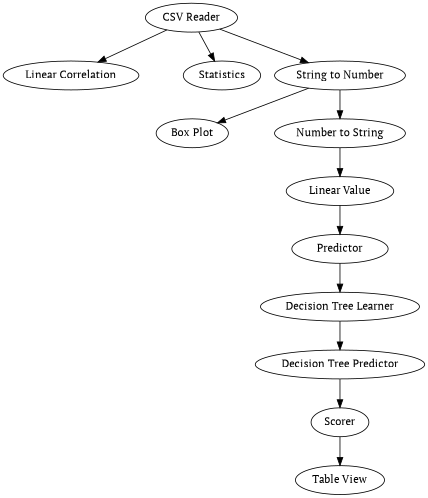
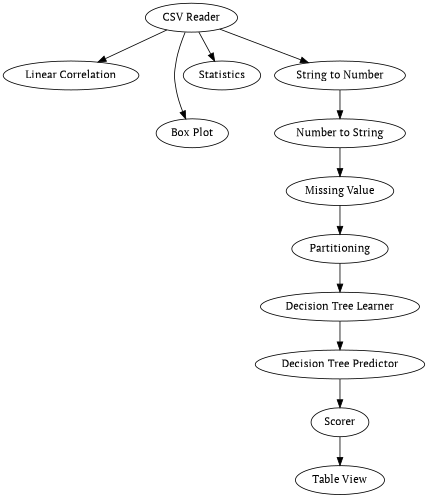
(267, 104) -> (175, 72)
(340, 191) -> (340, 191)
(340, 249) -> (340, 249)
